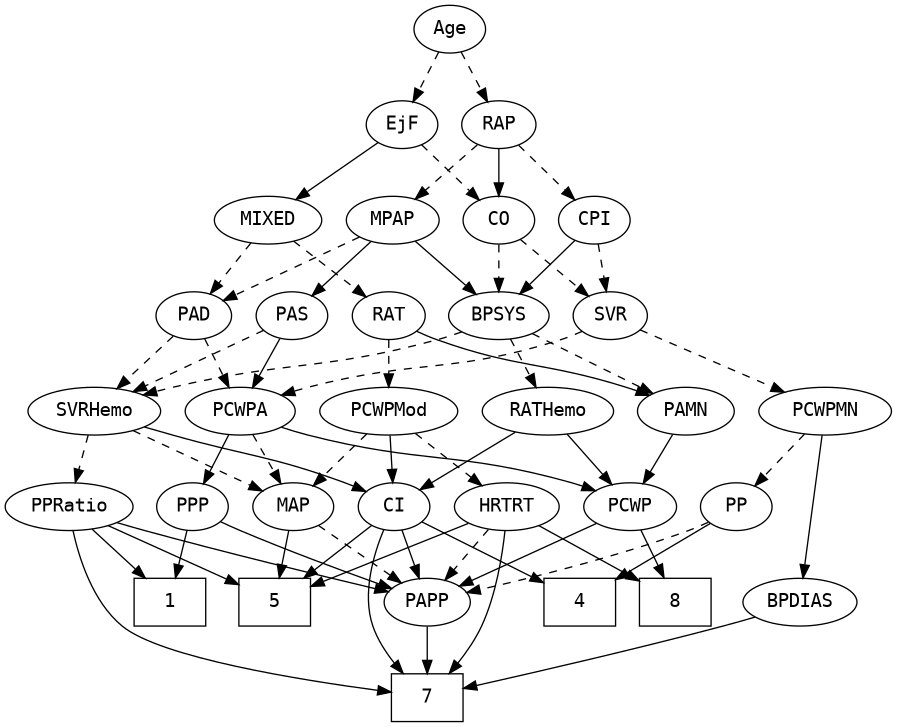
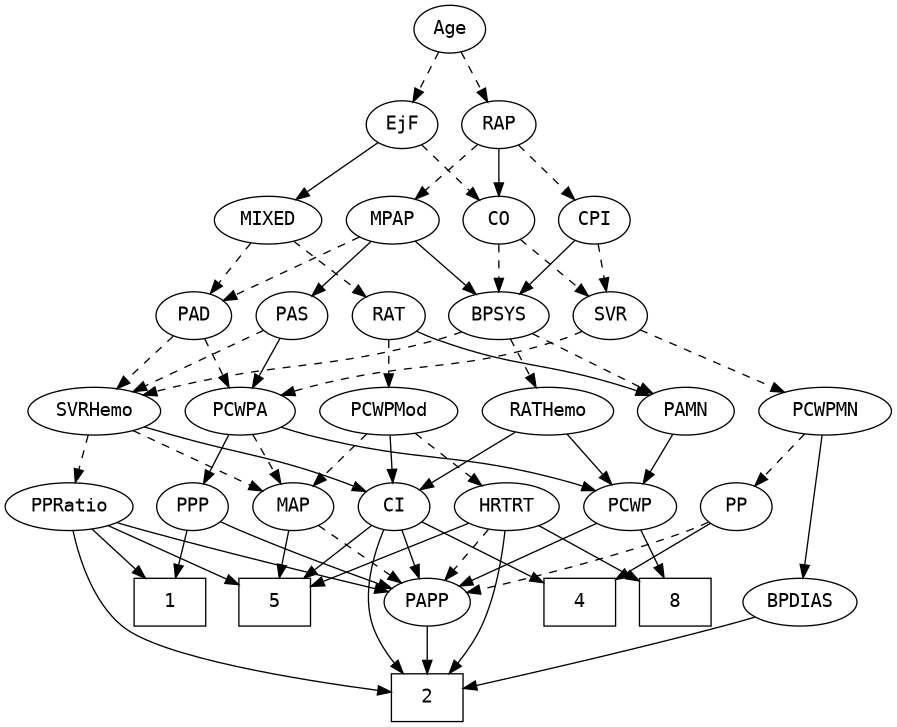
(427, 698) -> (427, 698)
